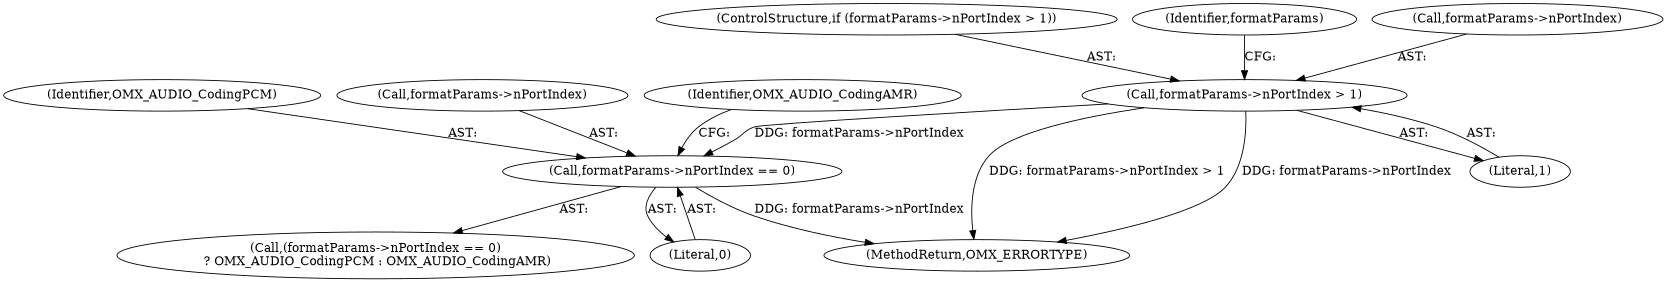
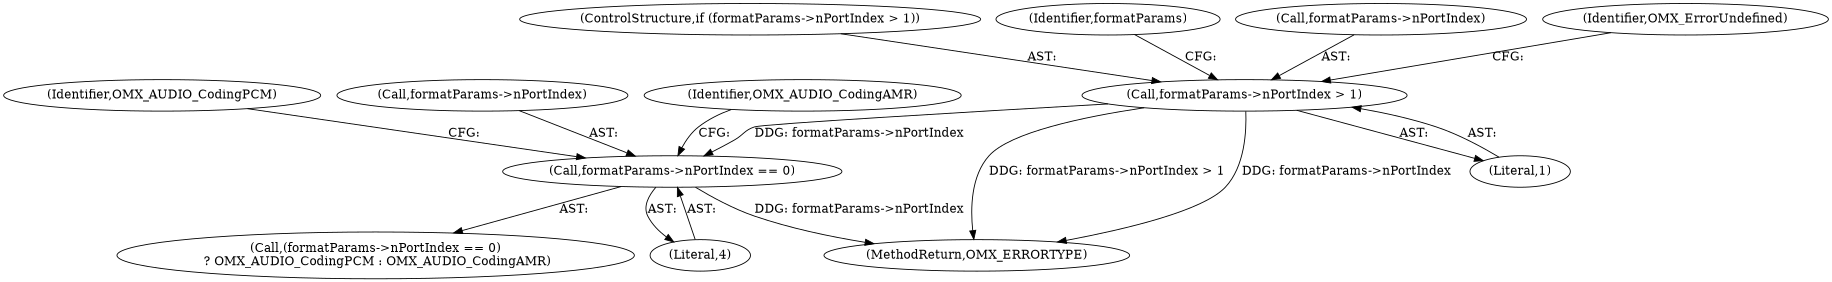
none -> (1686, 19)
(465, 133) -> (466, 133)
(700, 255) -> (700, 255)
